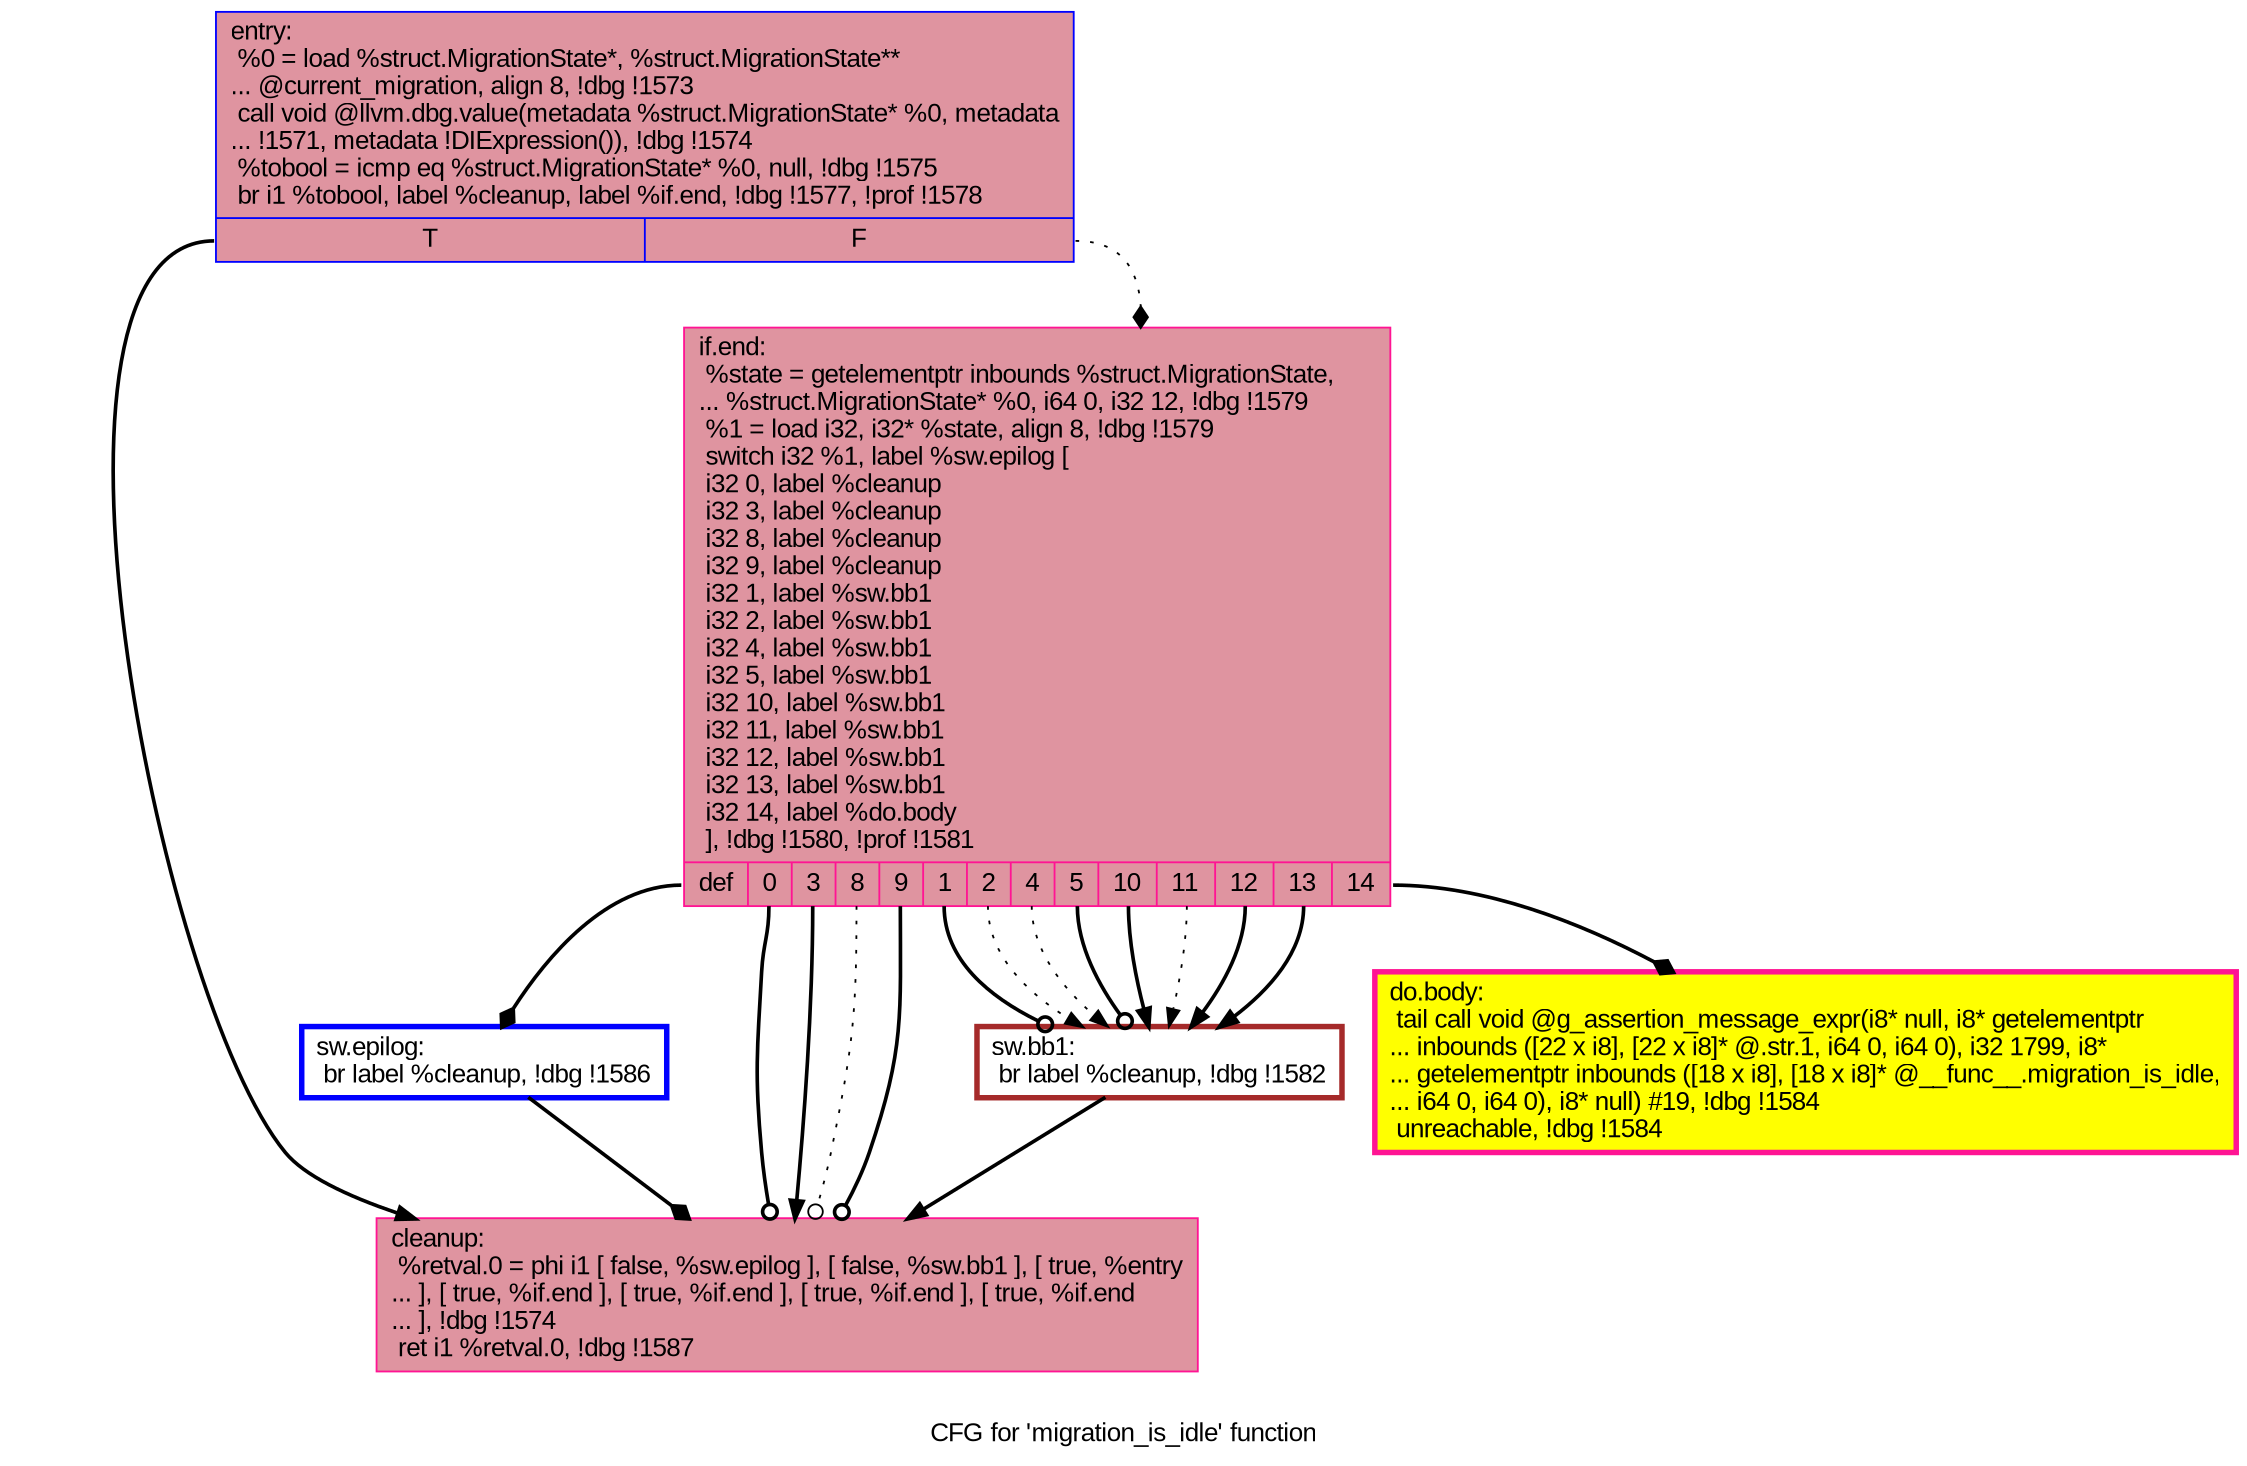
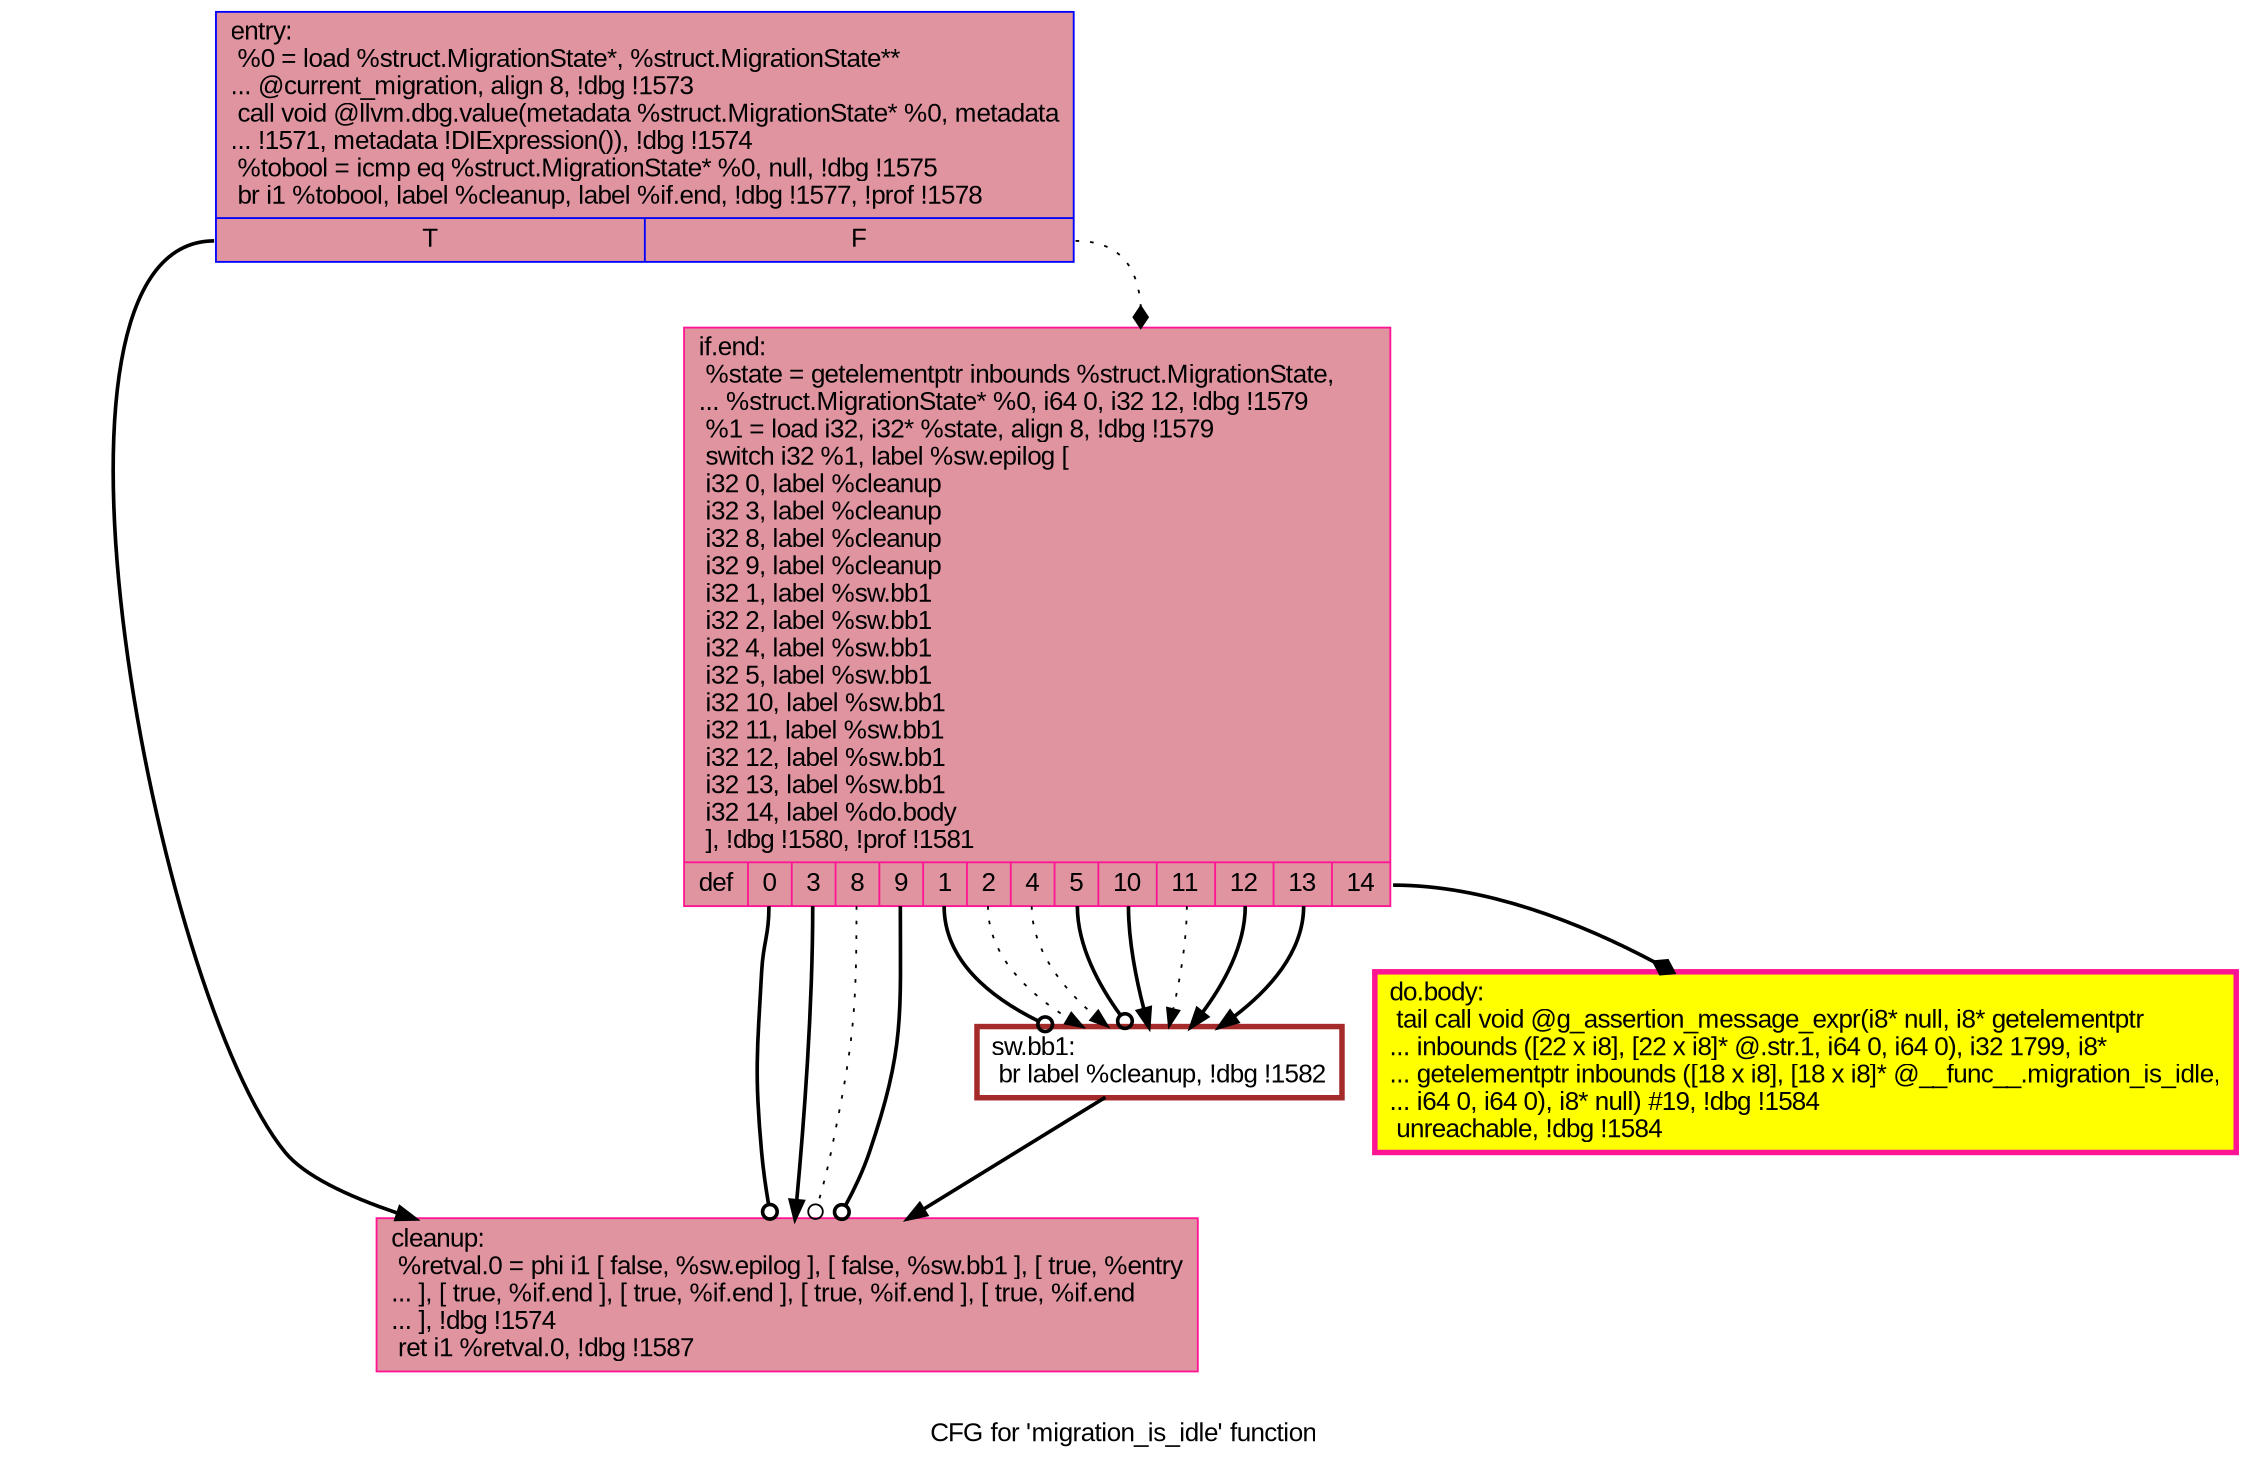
(484, 1062) -> none
